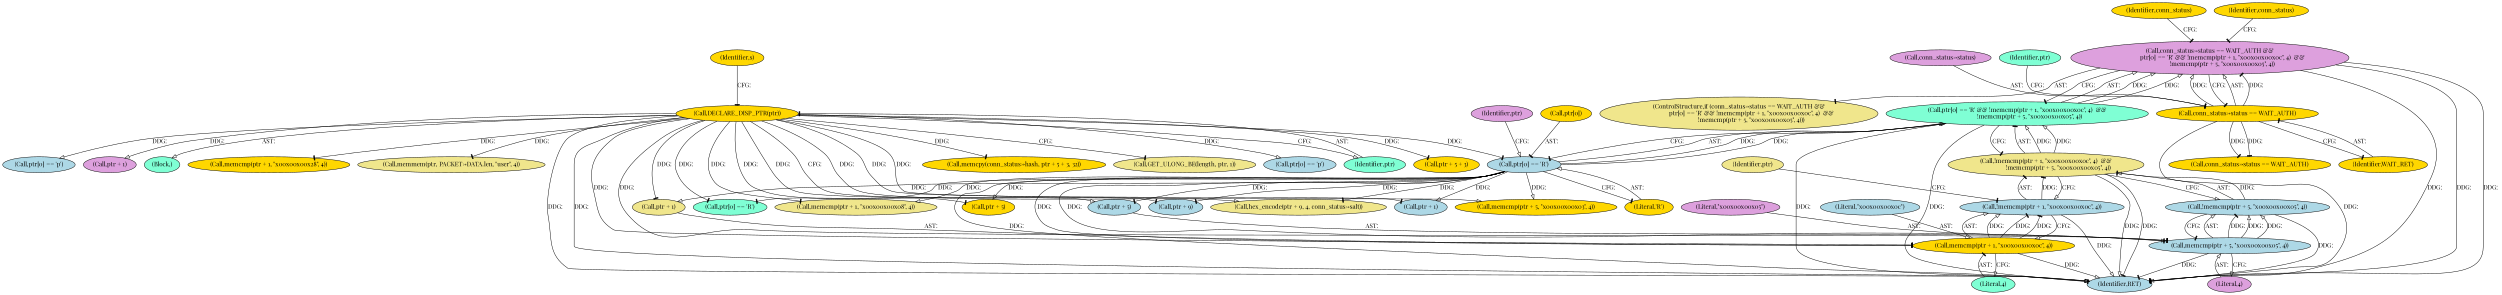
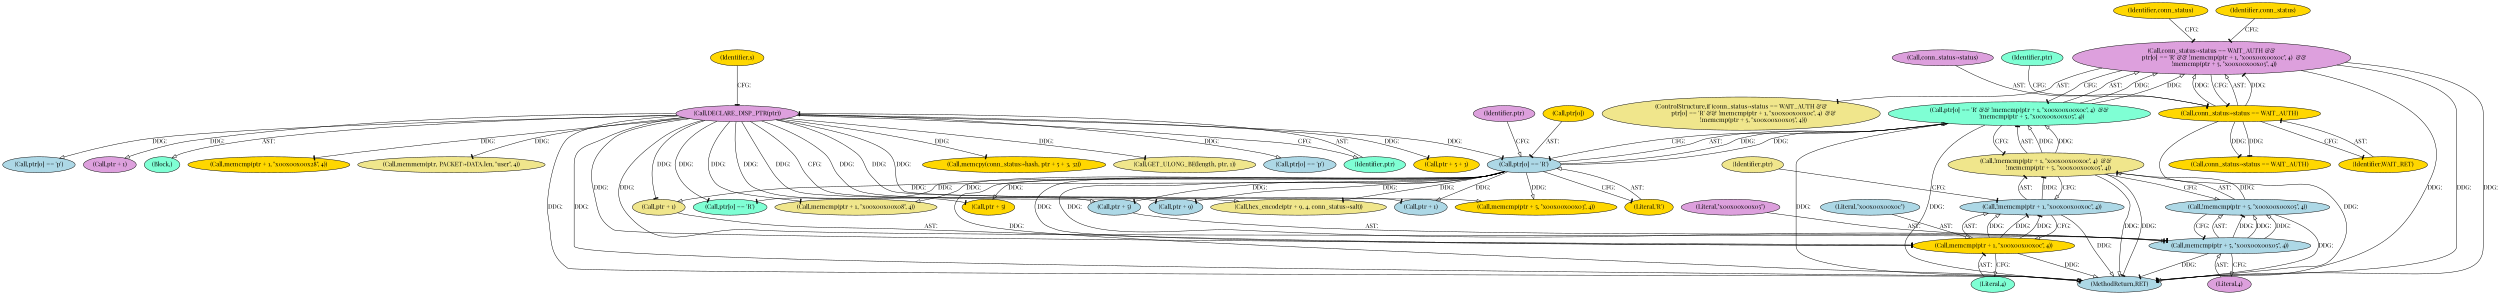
(737, 114) -> (737, 114)
(1047, 142) -> (1047, 142)
(2120, 284) -> (2120, 284)
